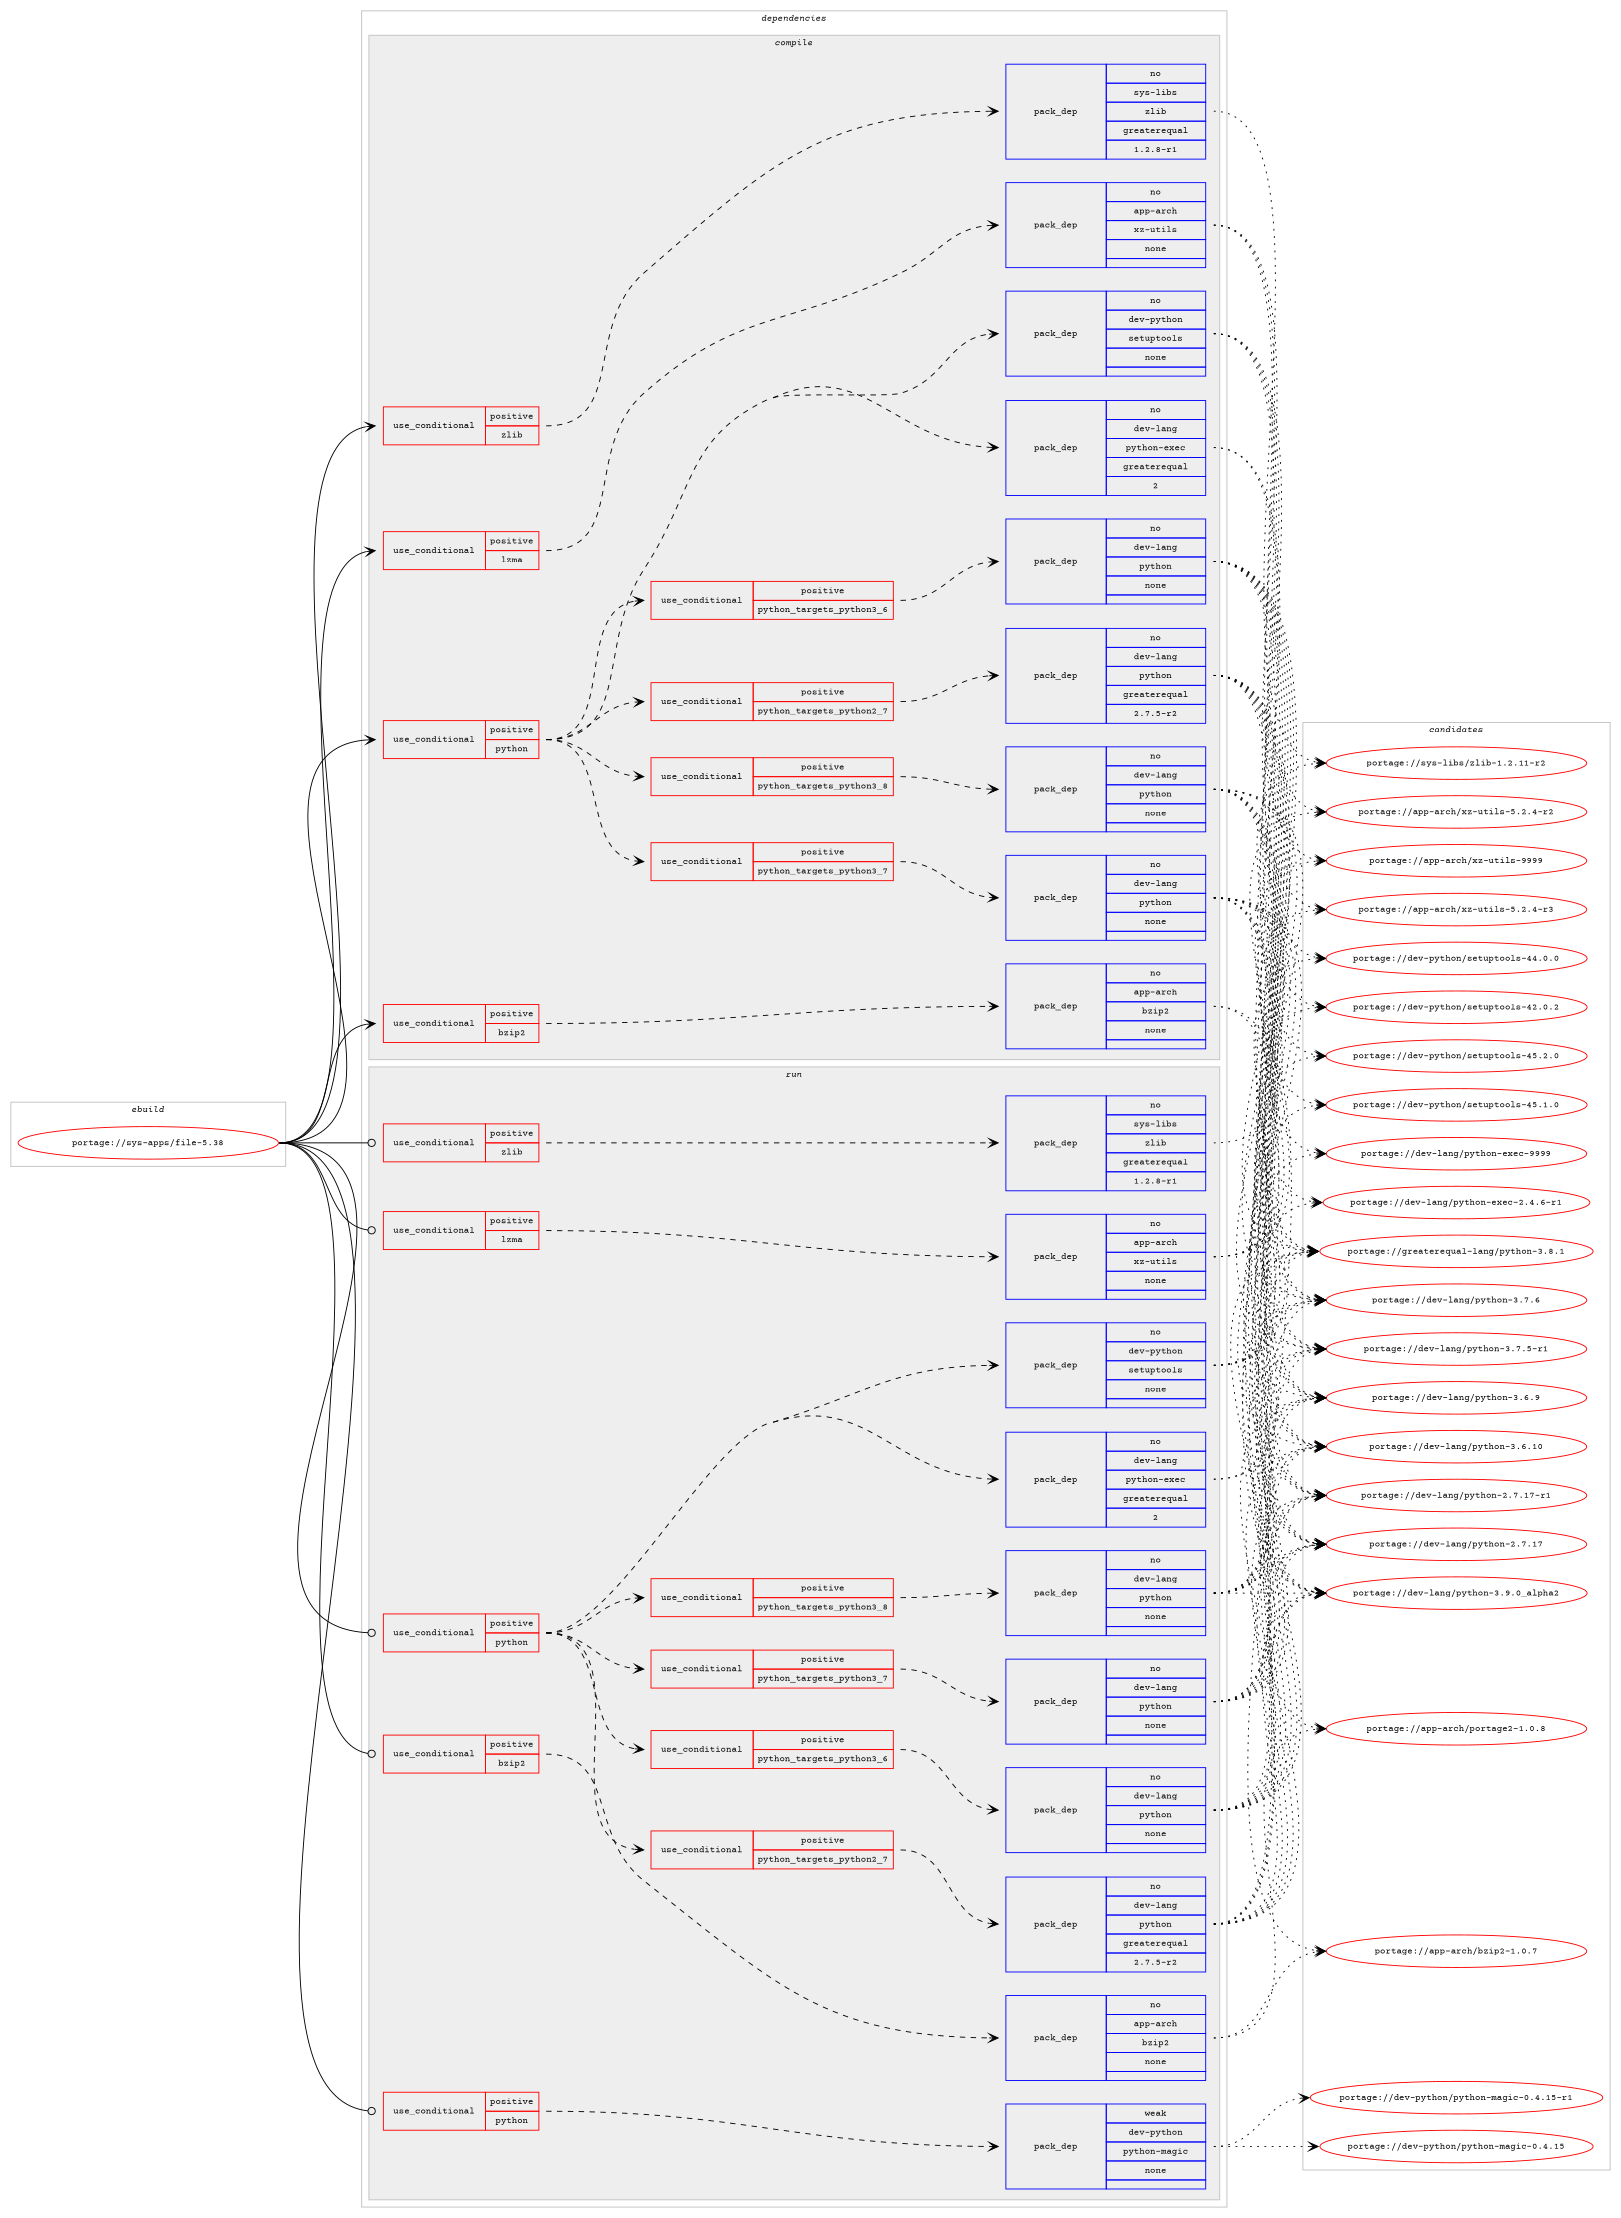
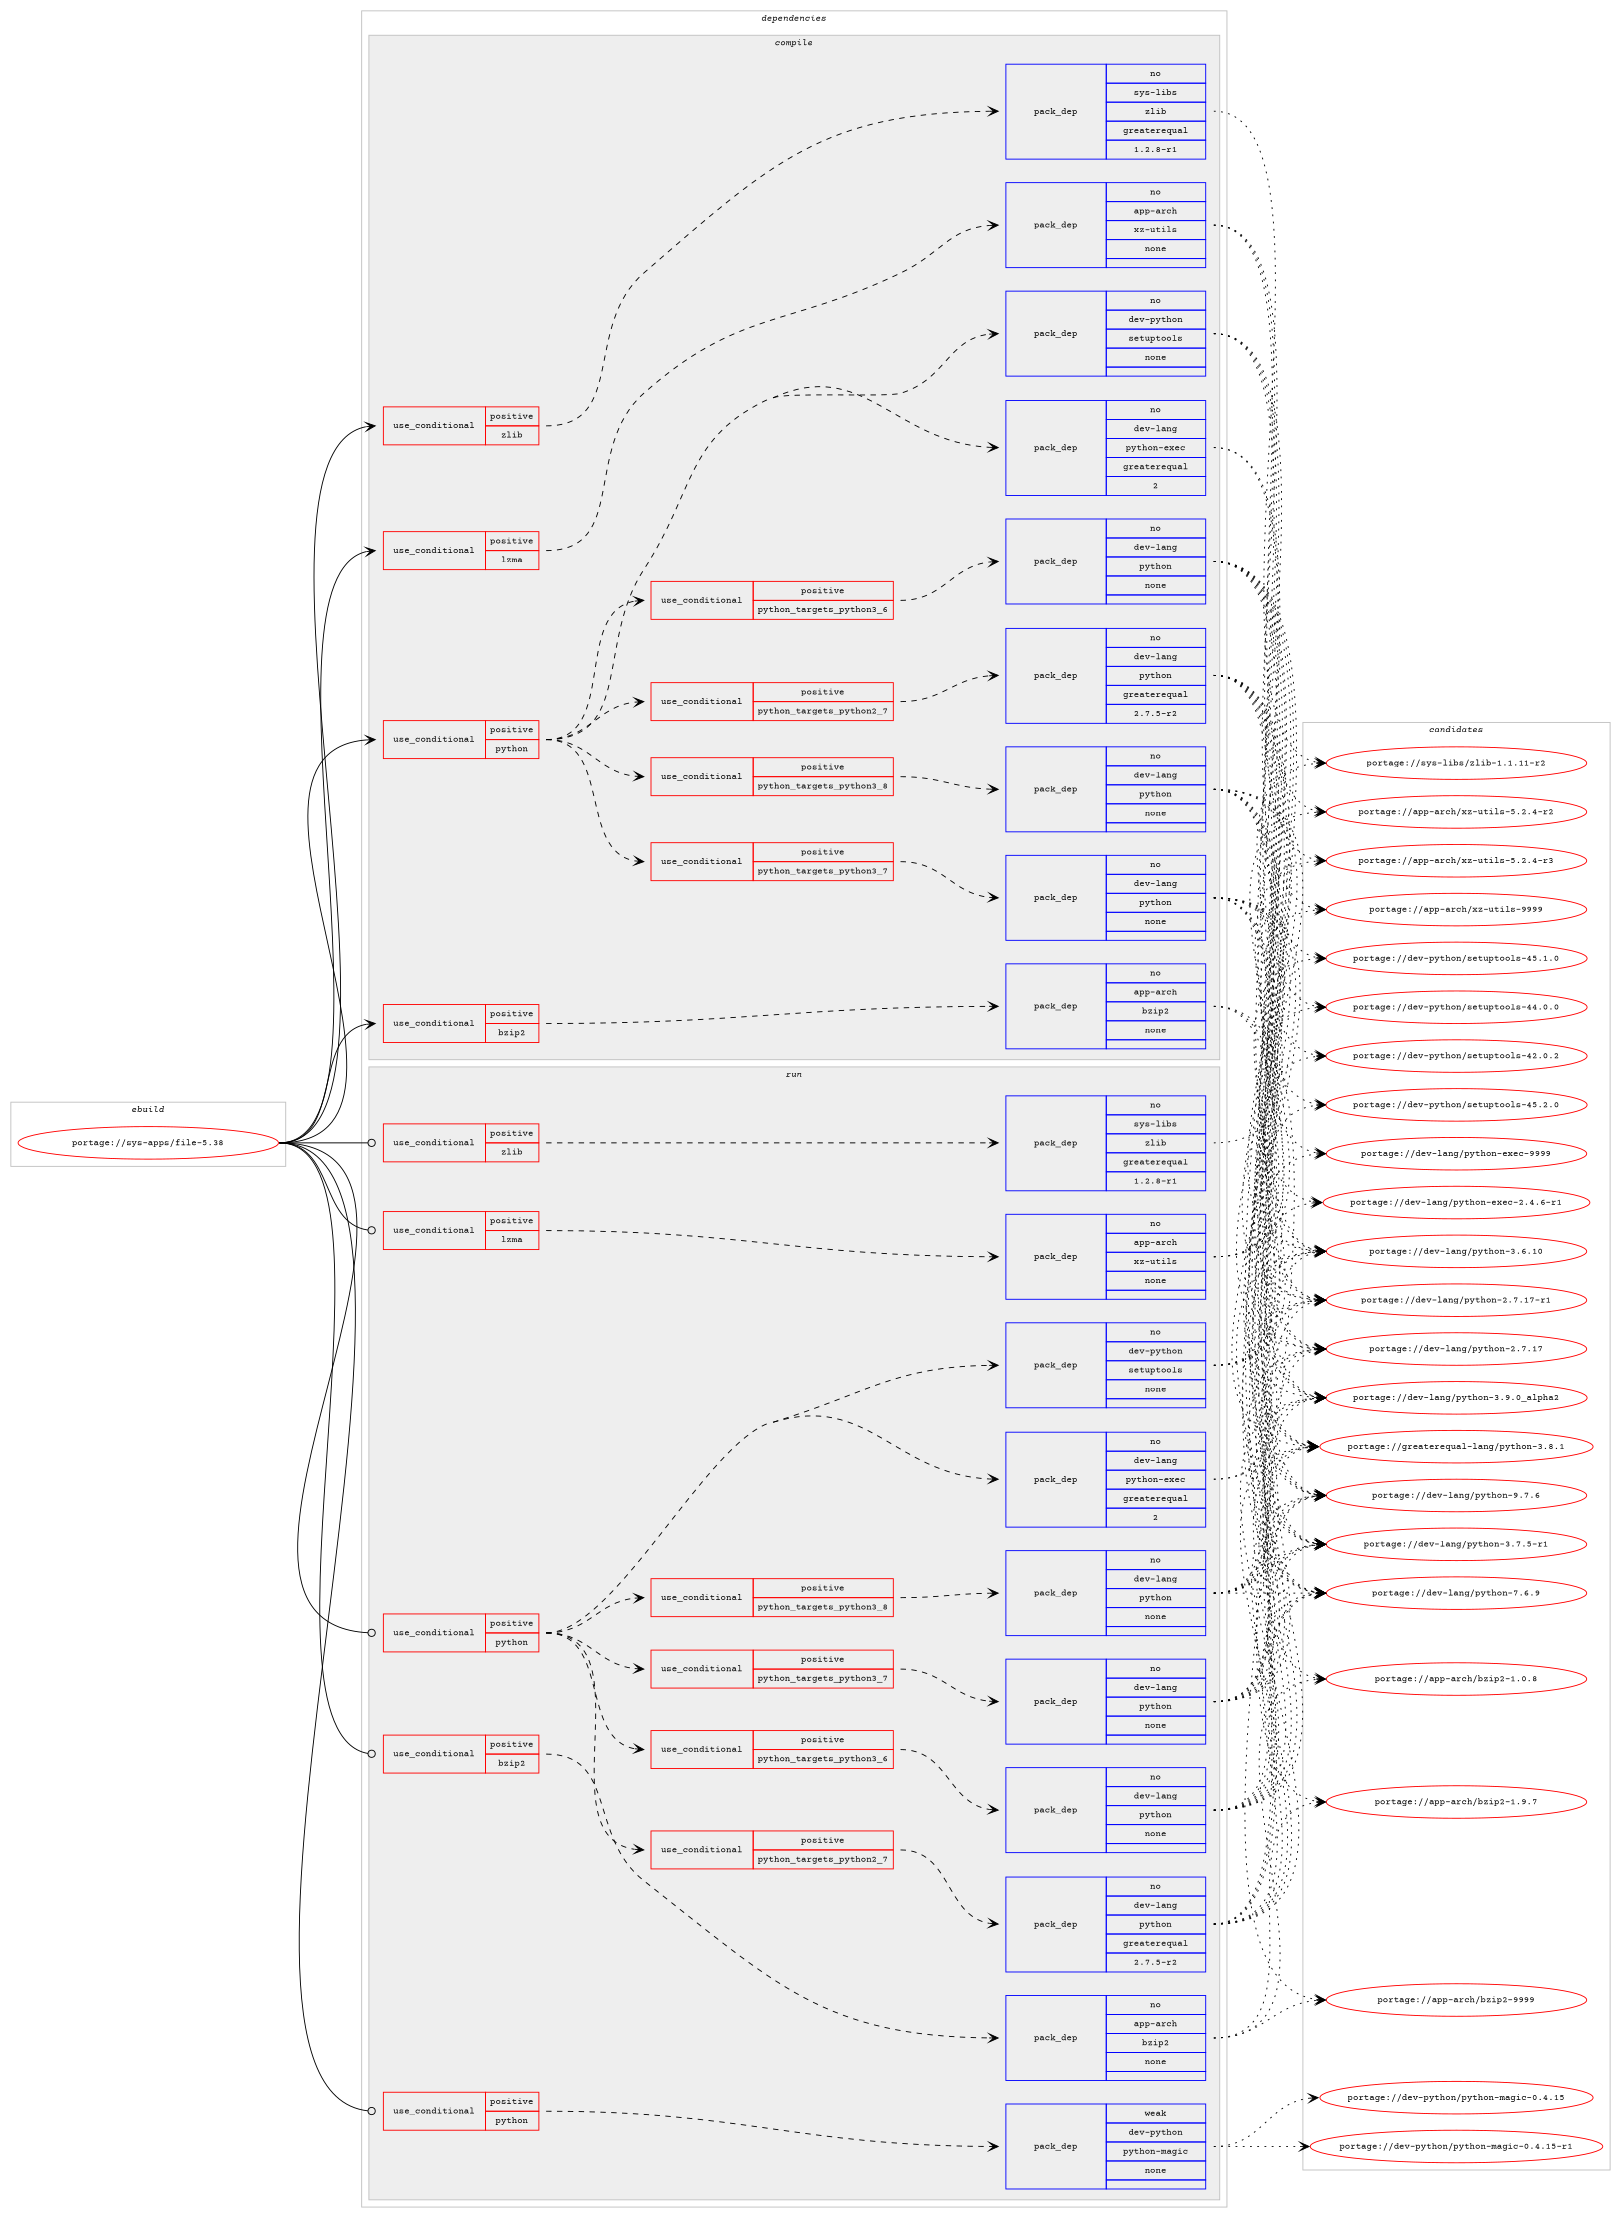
(1457, 763) -> (1457, 763)
(1457, 1300) -> (1457, 1495)
(1457, 1398) -> (1457, 1593)
(1457, 1729) -> (1457, 1679)
(1457, 1951) -> (1457, 1802)
none -> (1457, 2000)
